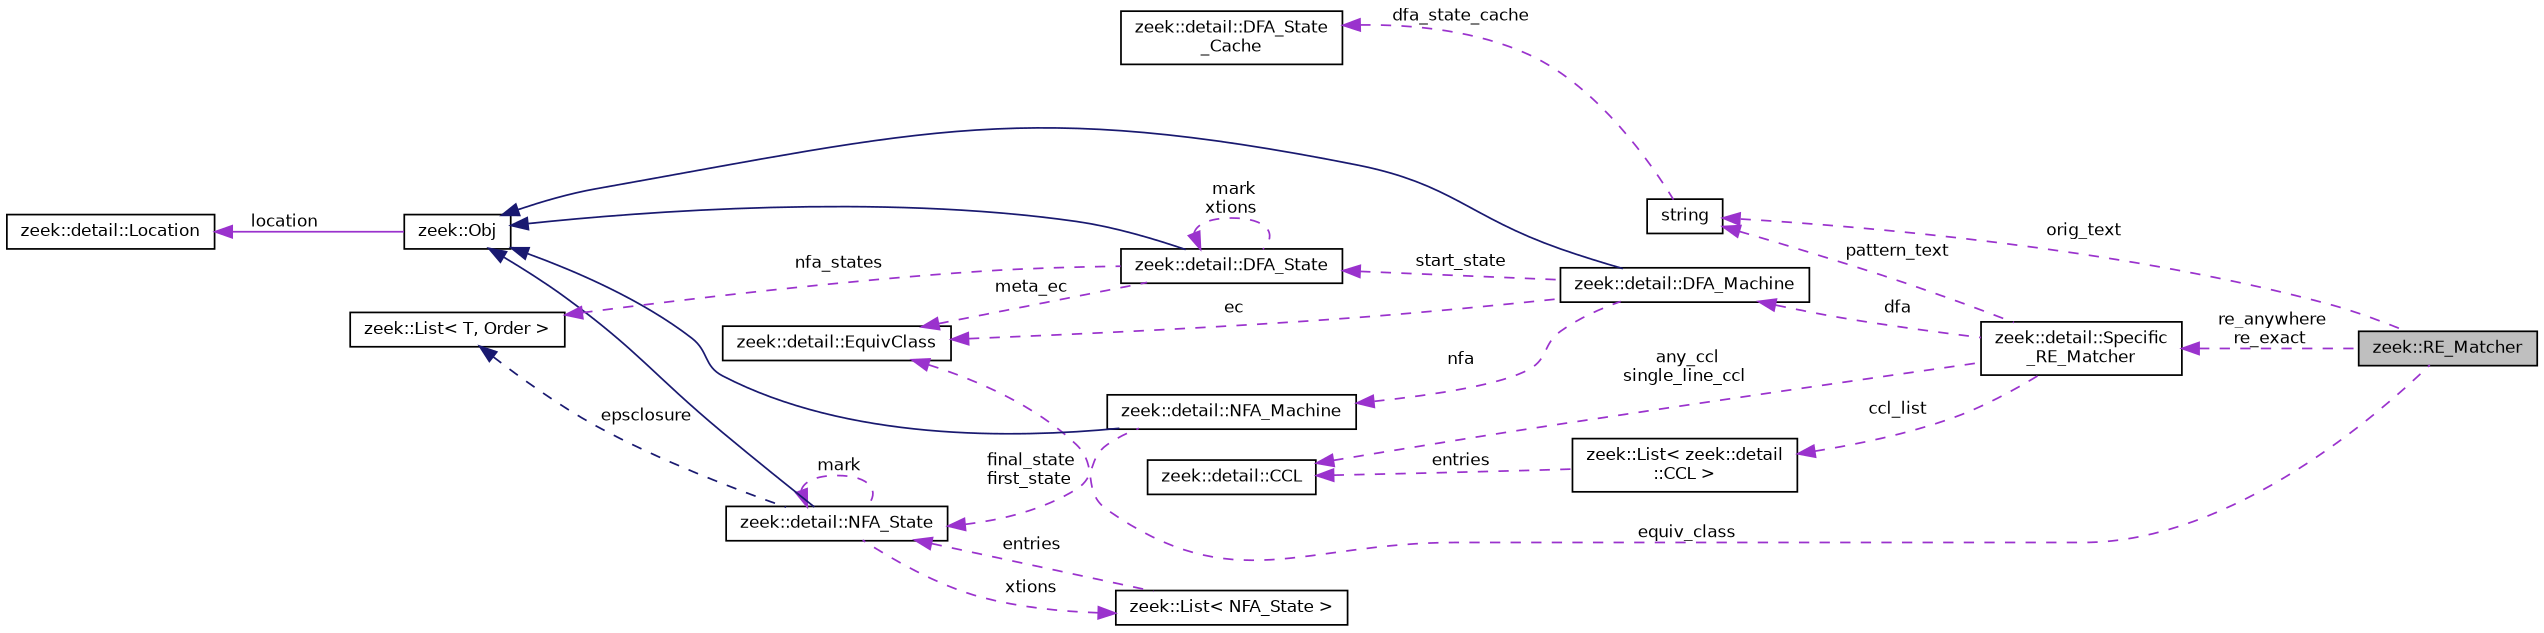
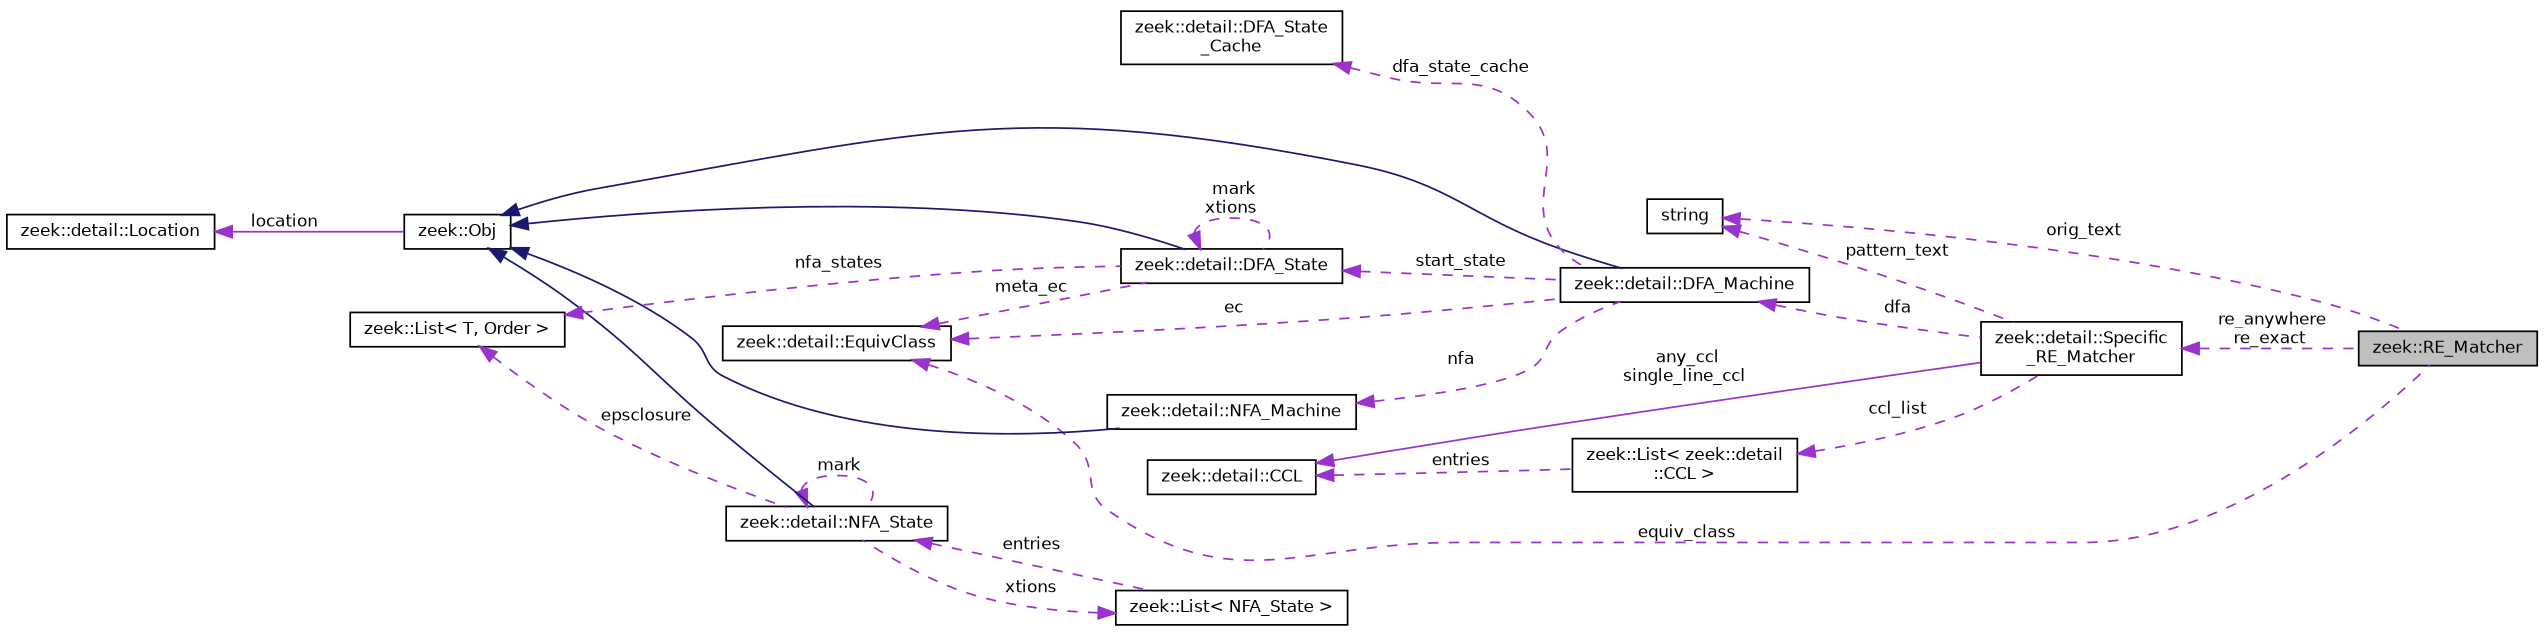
(1544, 63) -> (1526, 110)
(1657, 410) -> (1657, 410)
(633, 445) -> (633, 445)
(1065, 496) -> none
